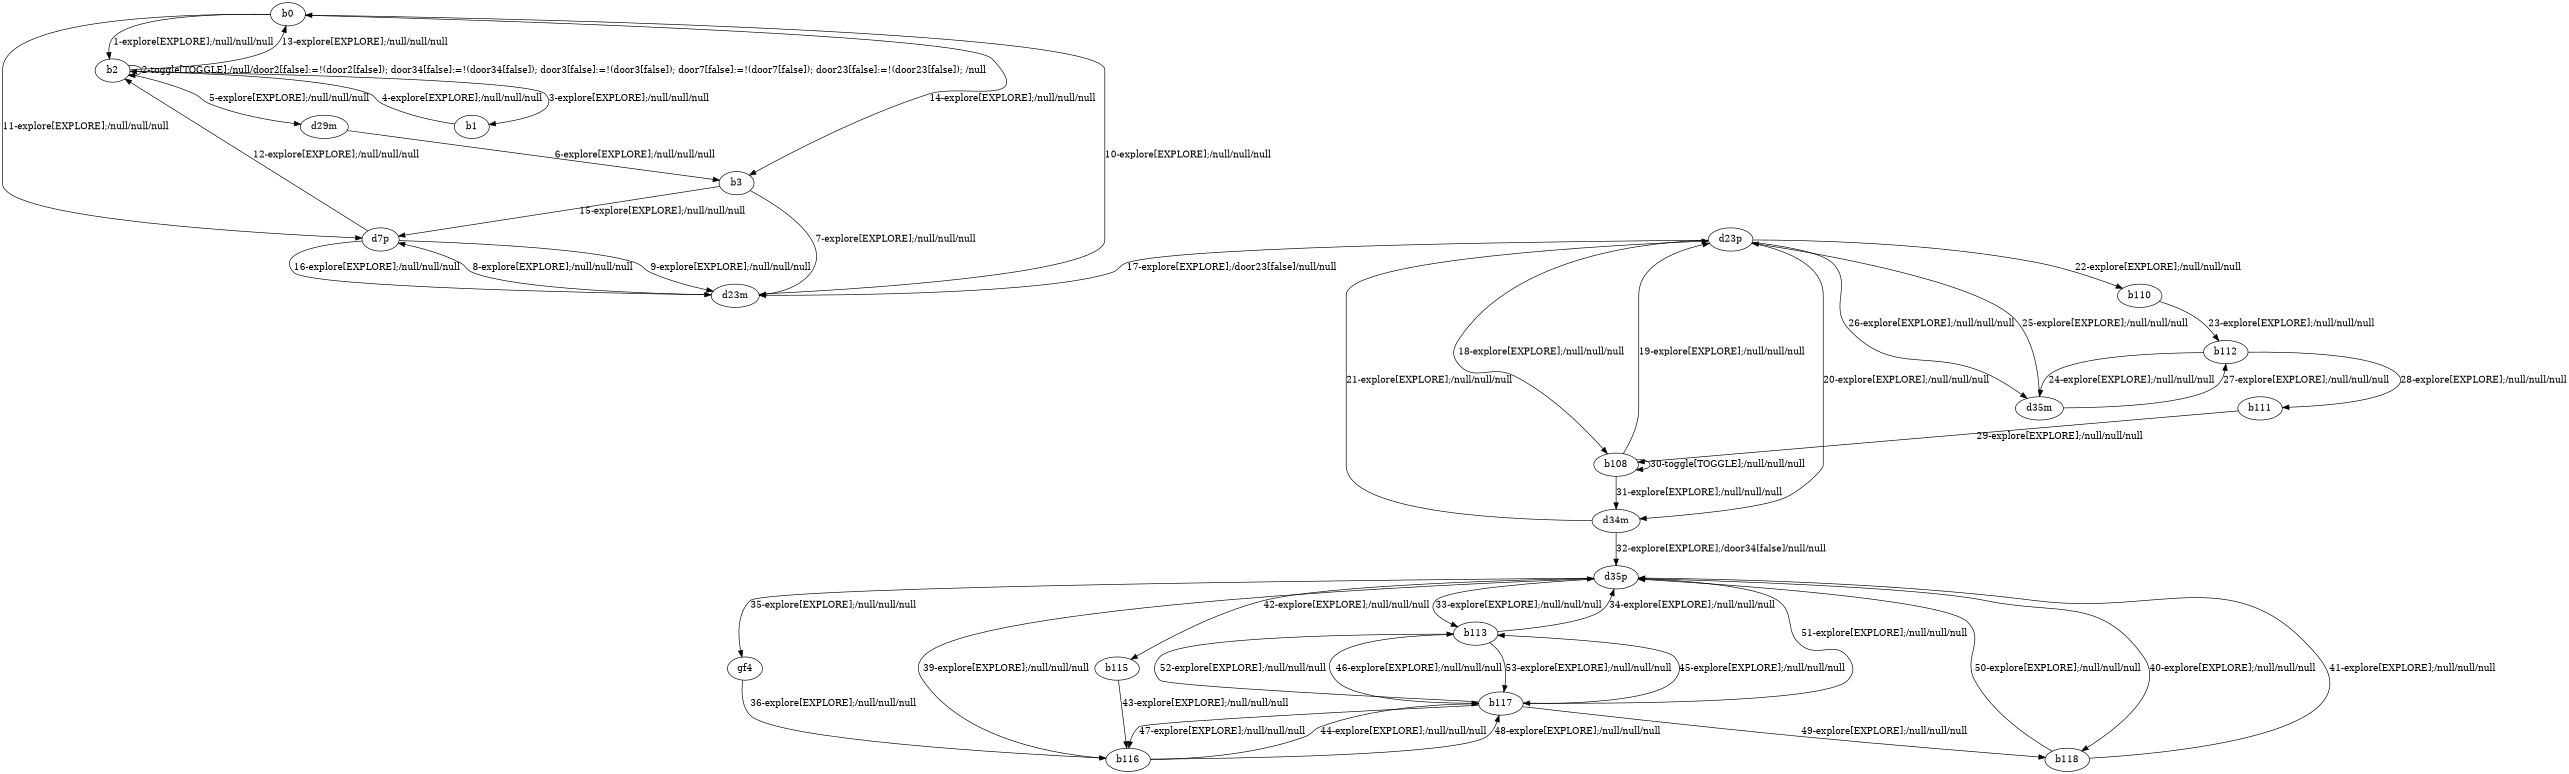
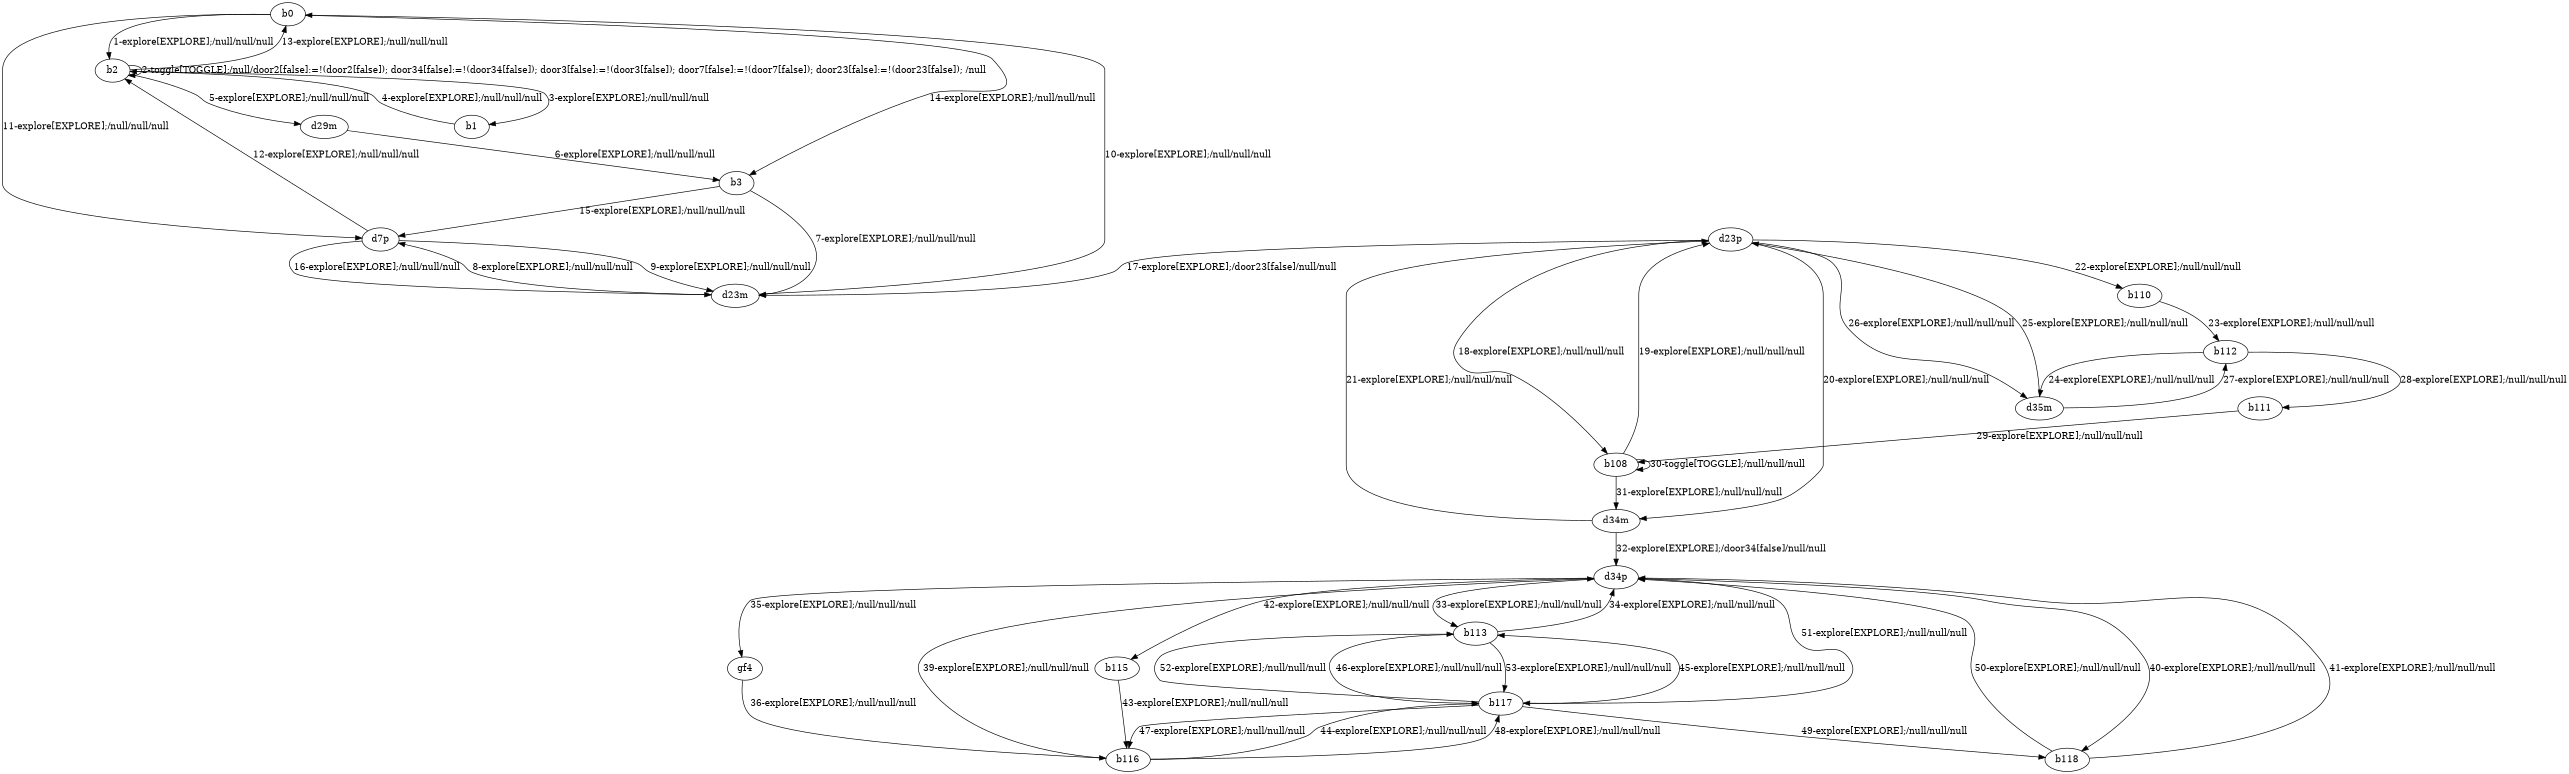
(1616, 577) -> (1616, 577)
